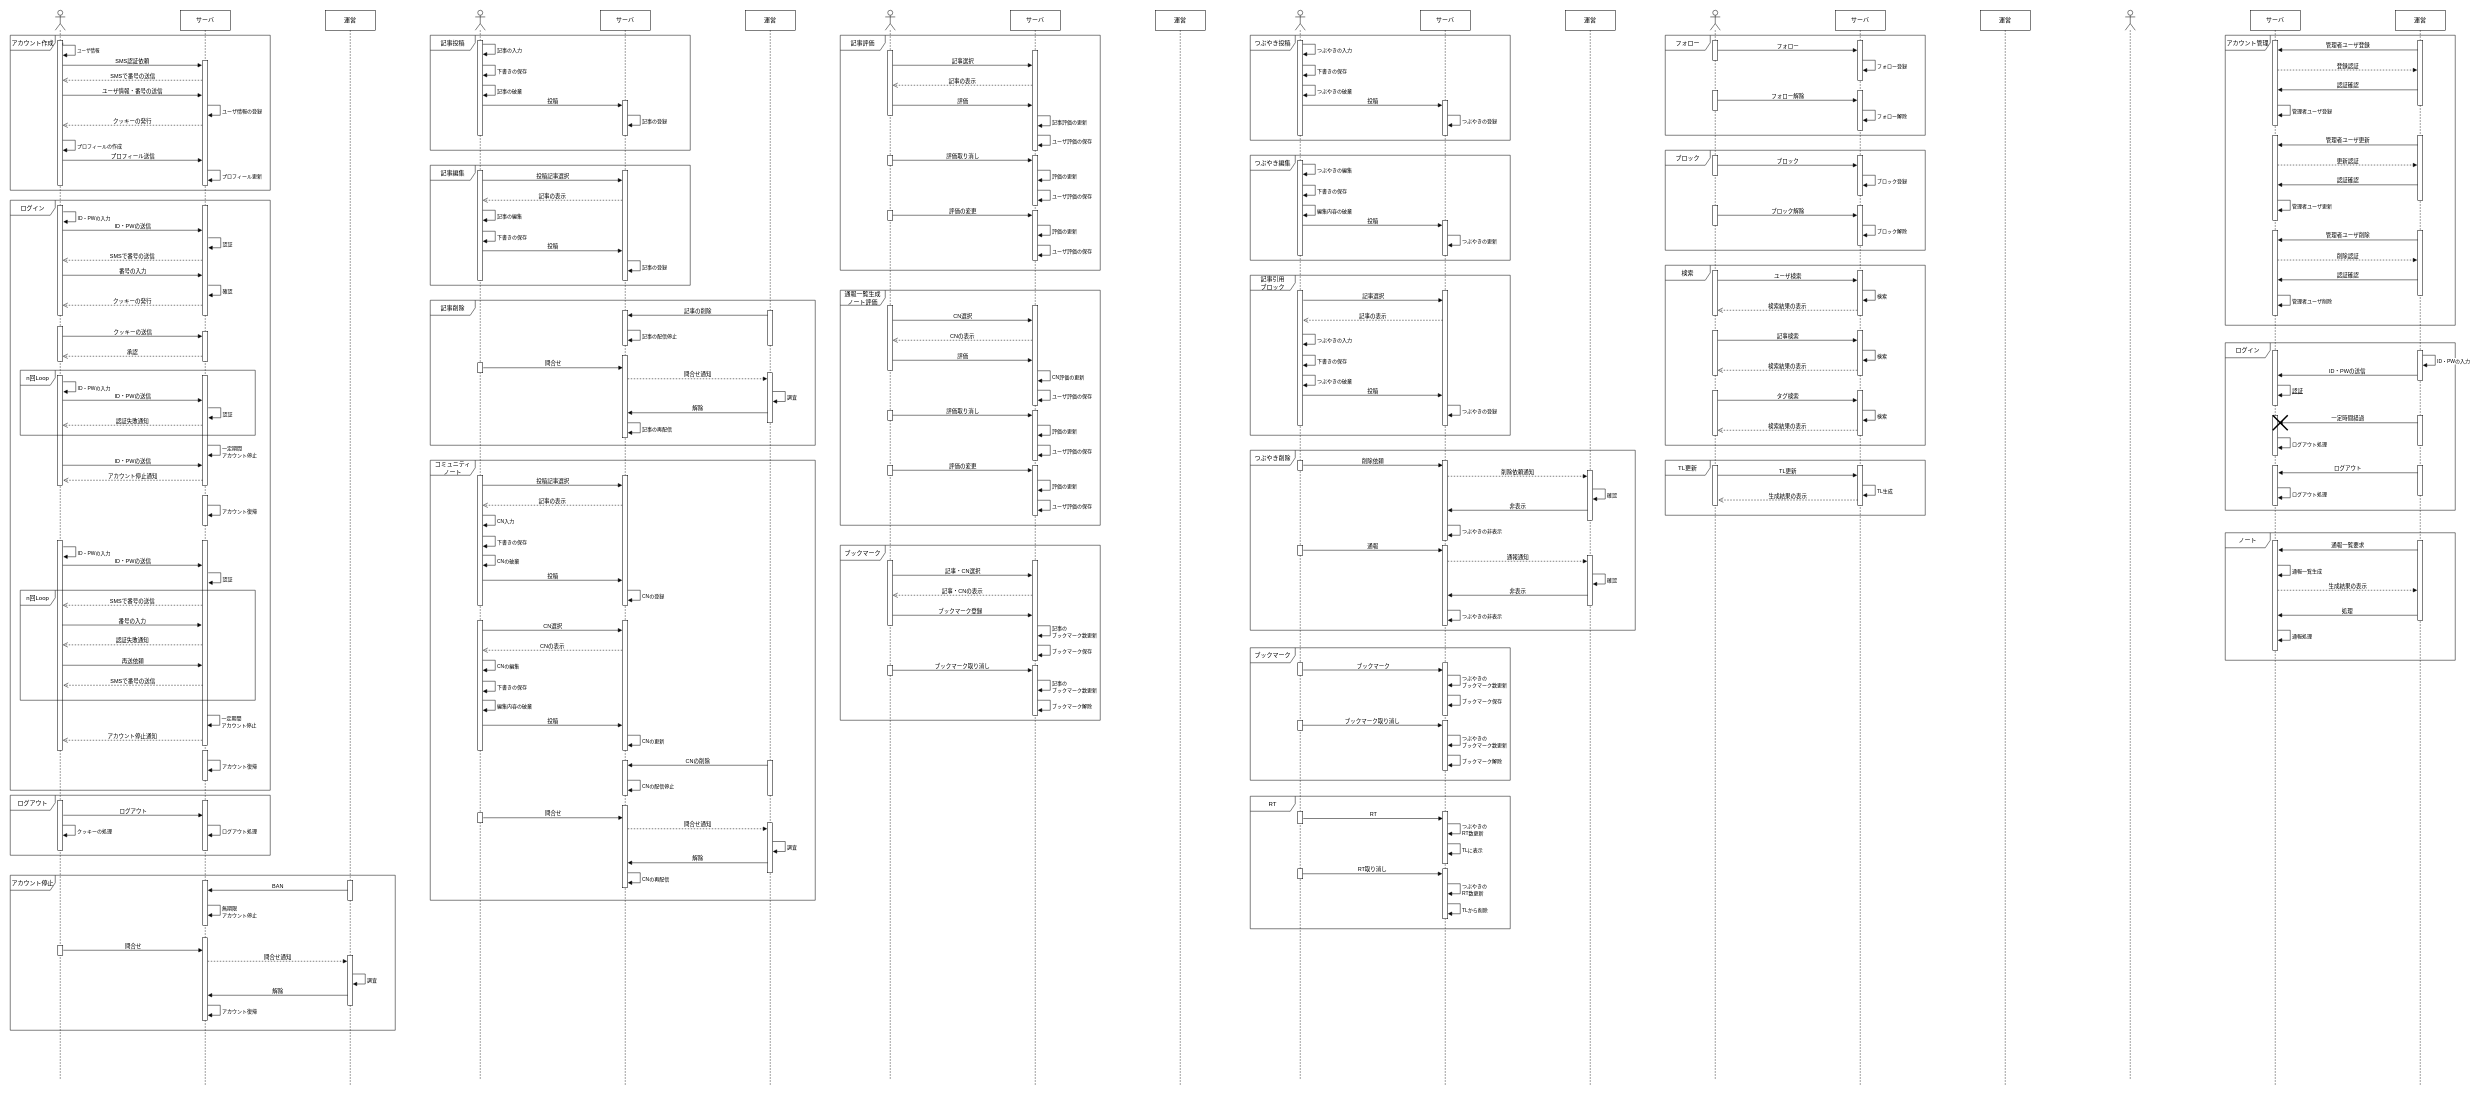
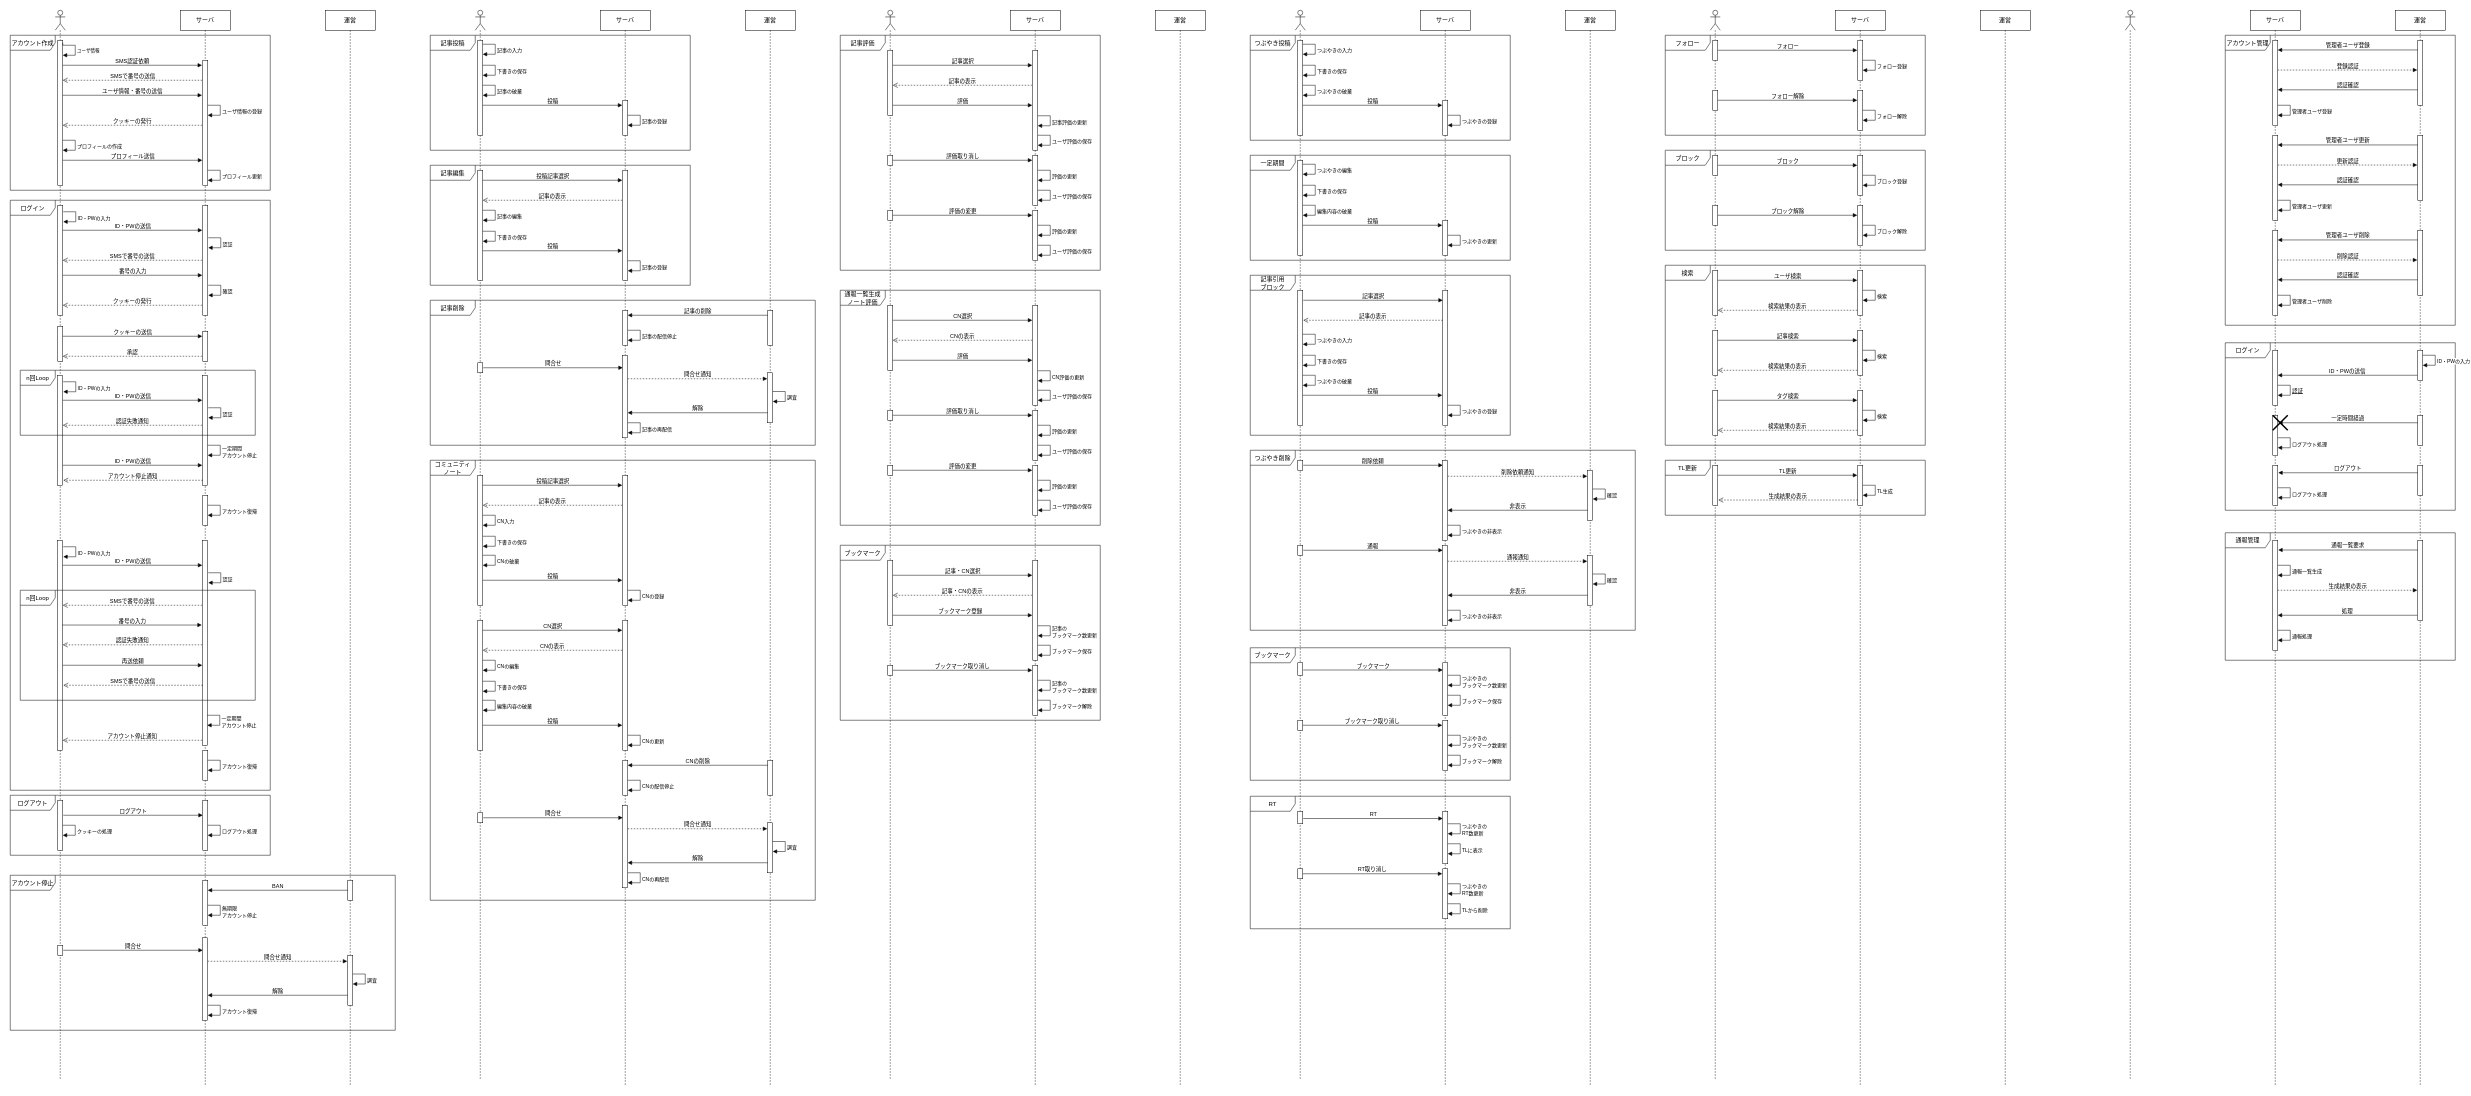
(1273, 163) -> (1273, 163)
(2248, 540) -> (2248, 540)
